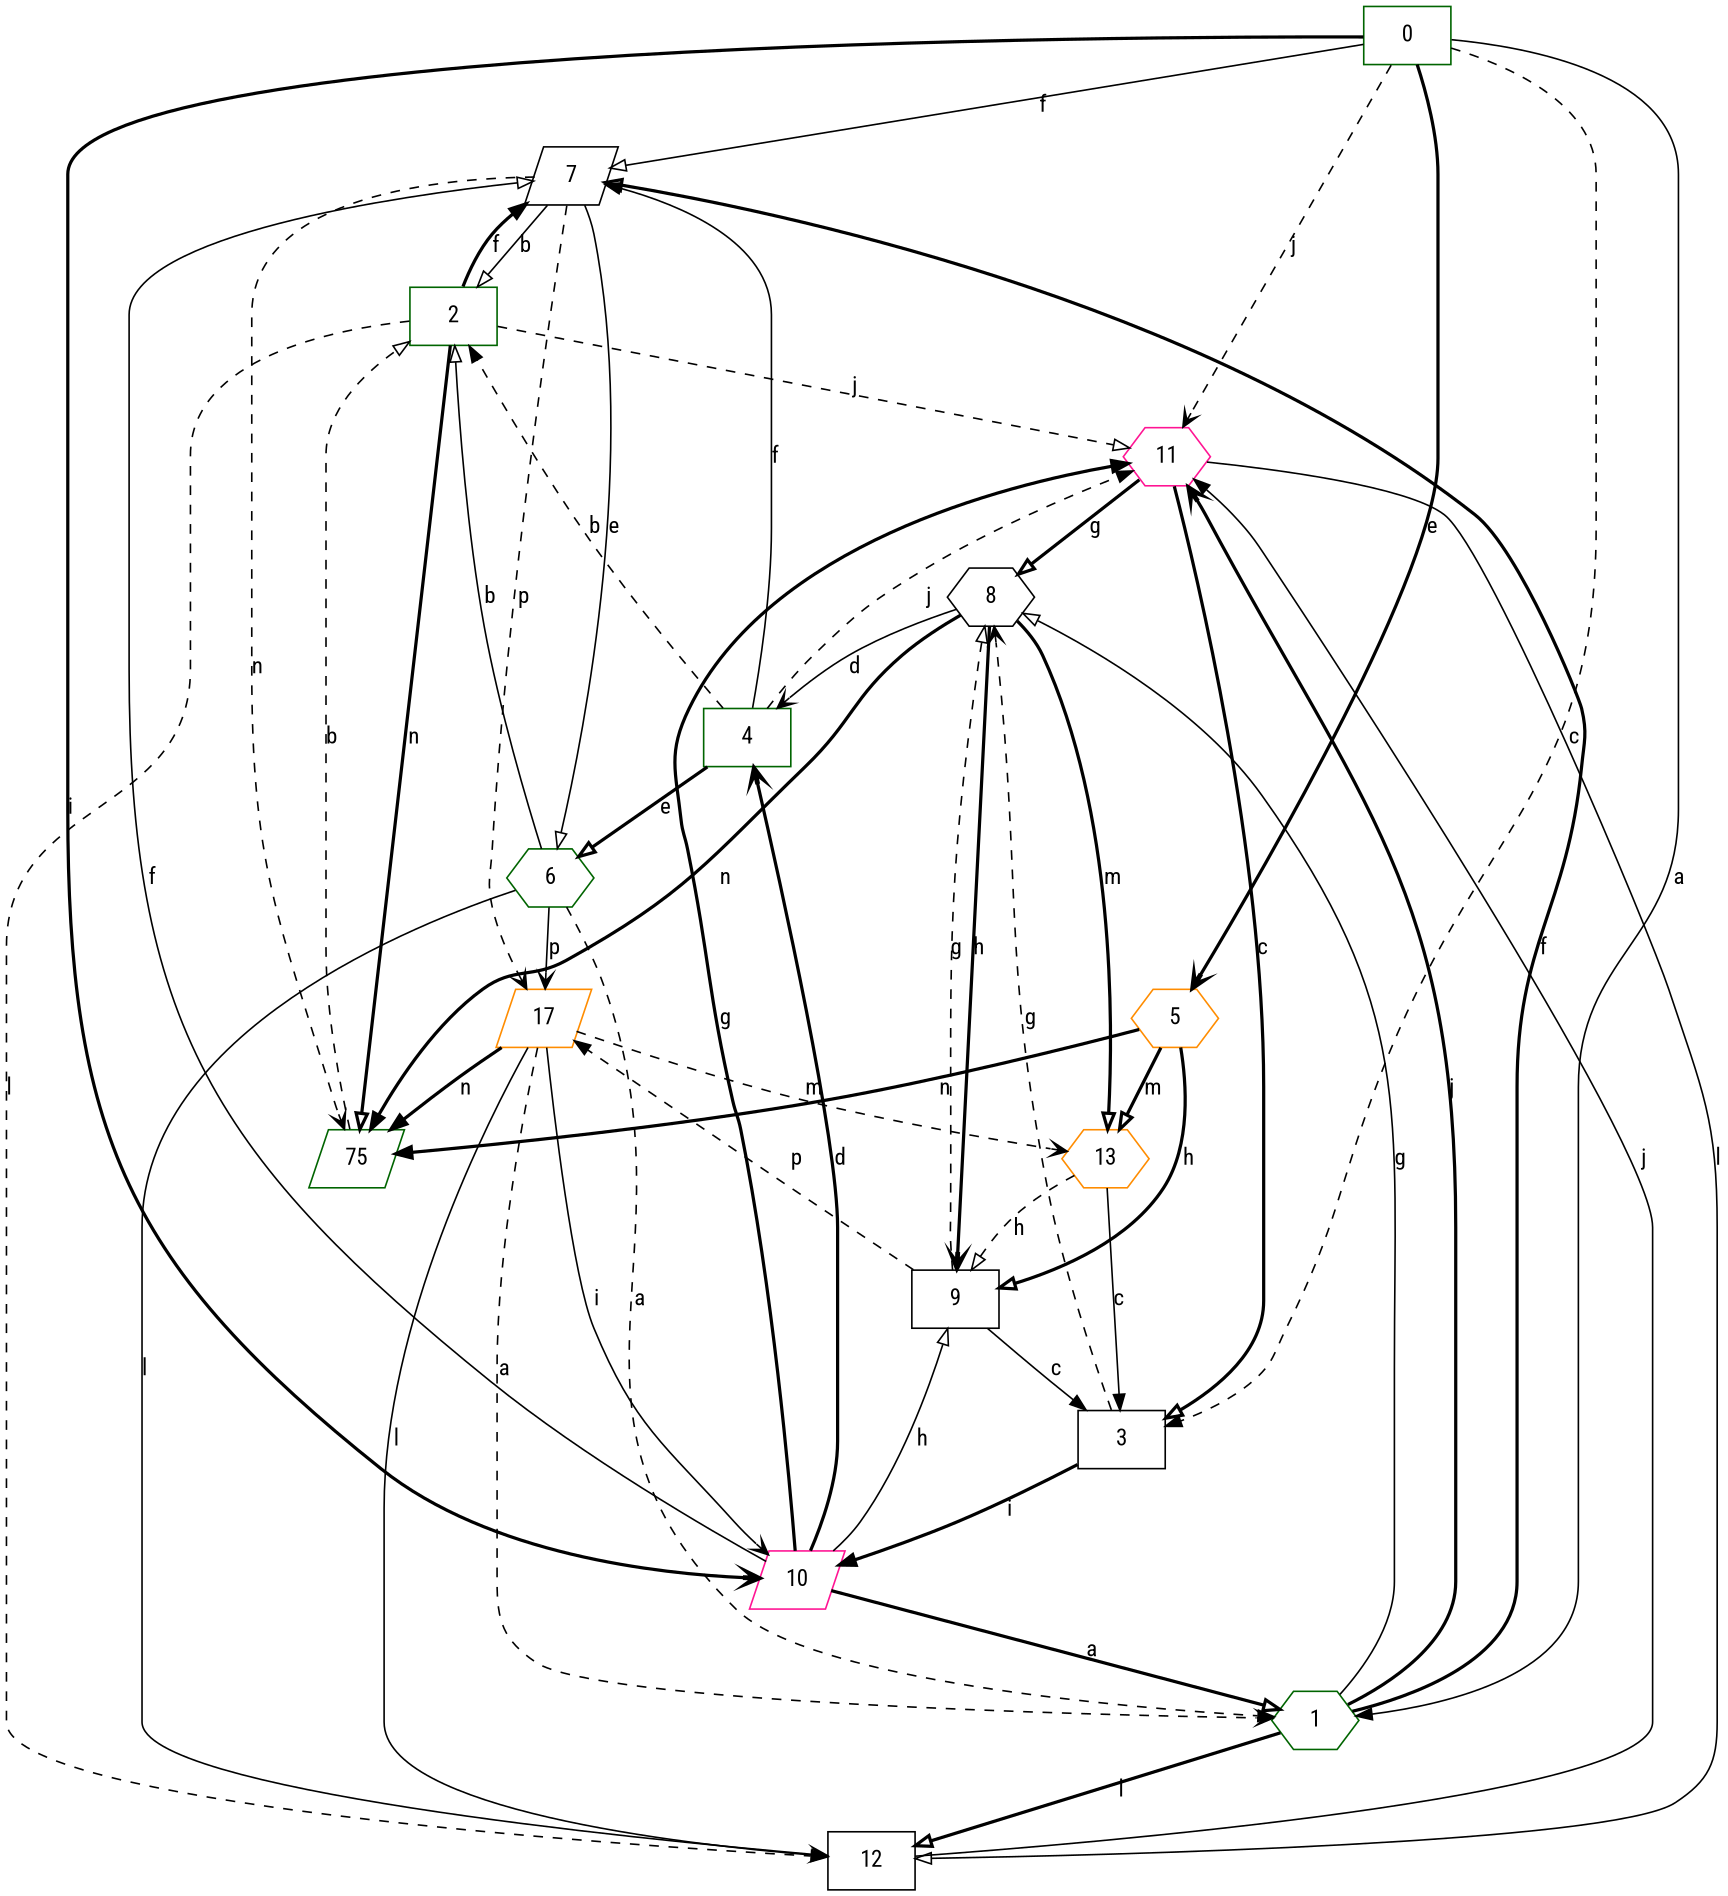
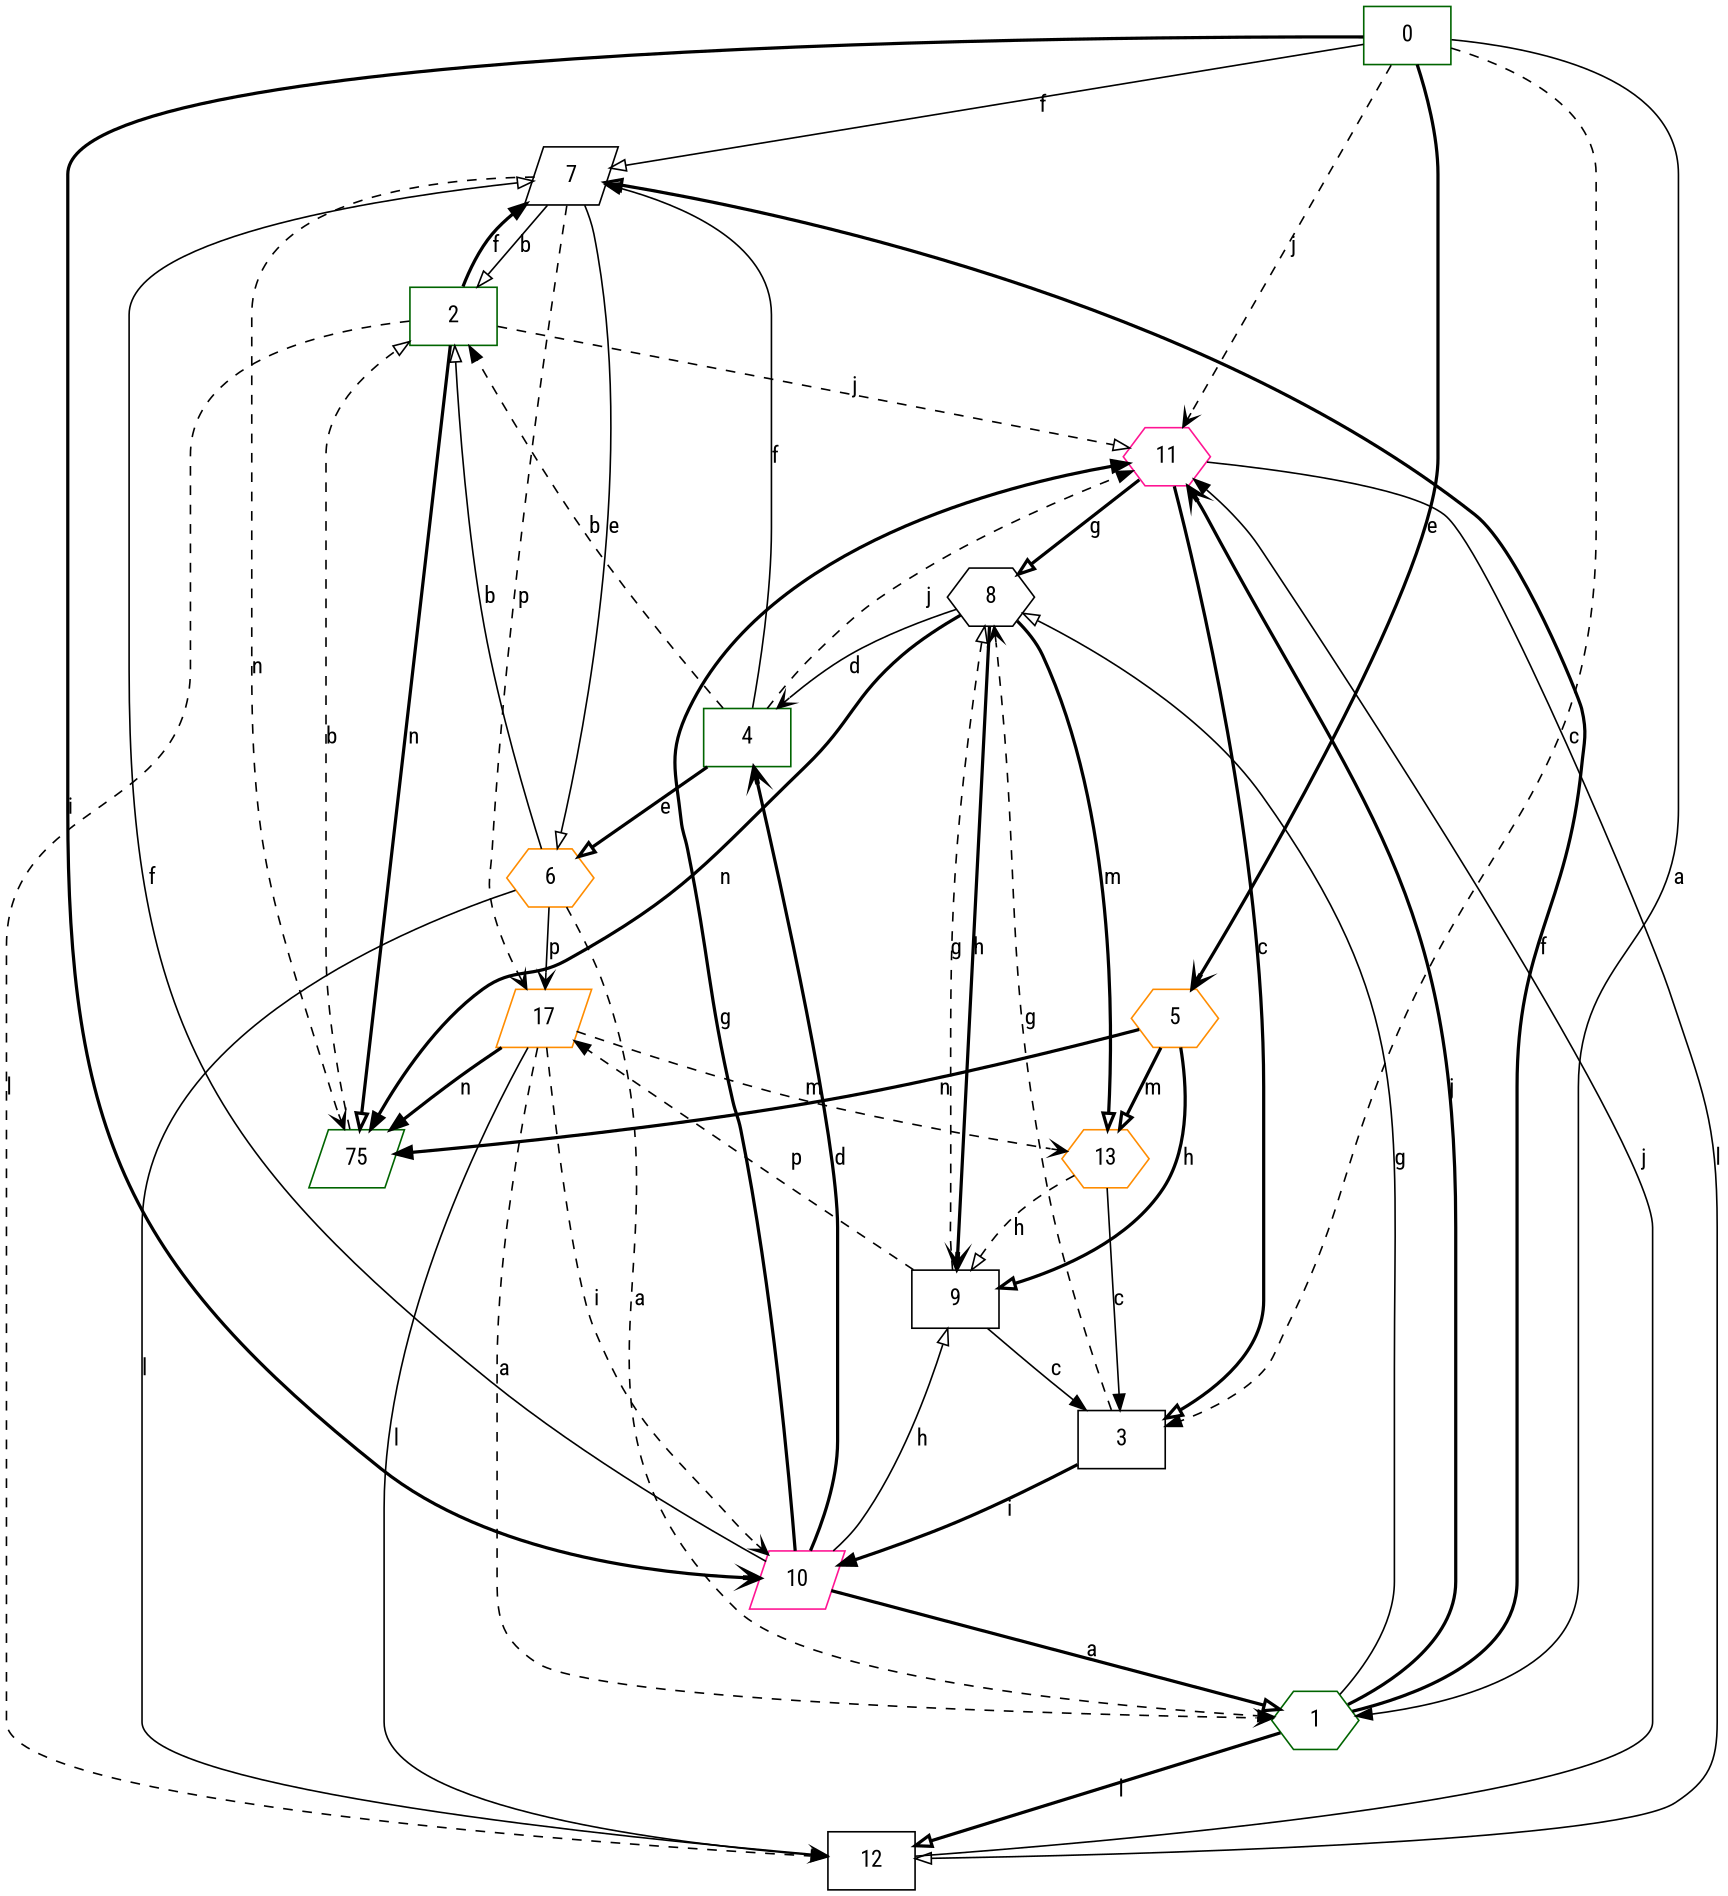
(550, 878) -> (550, 878)
(592, 1322) -> (592, 1322)
